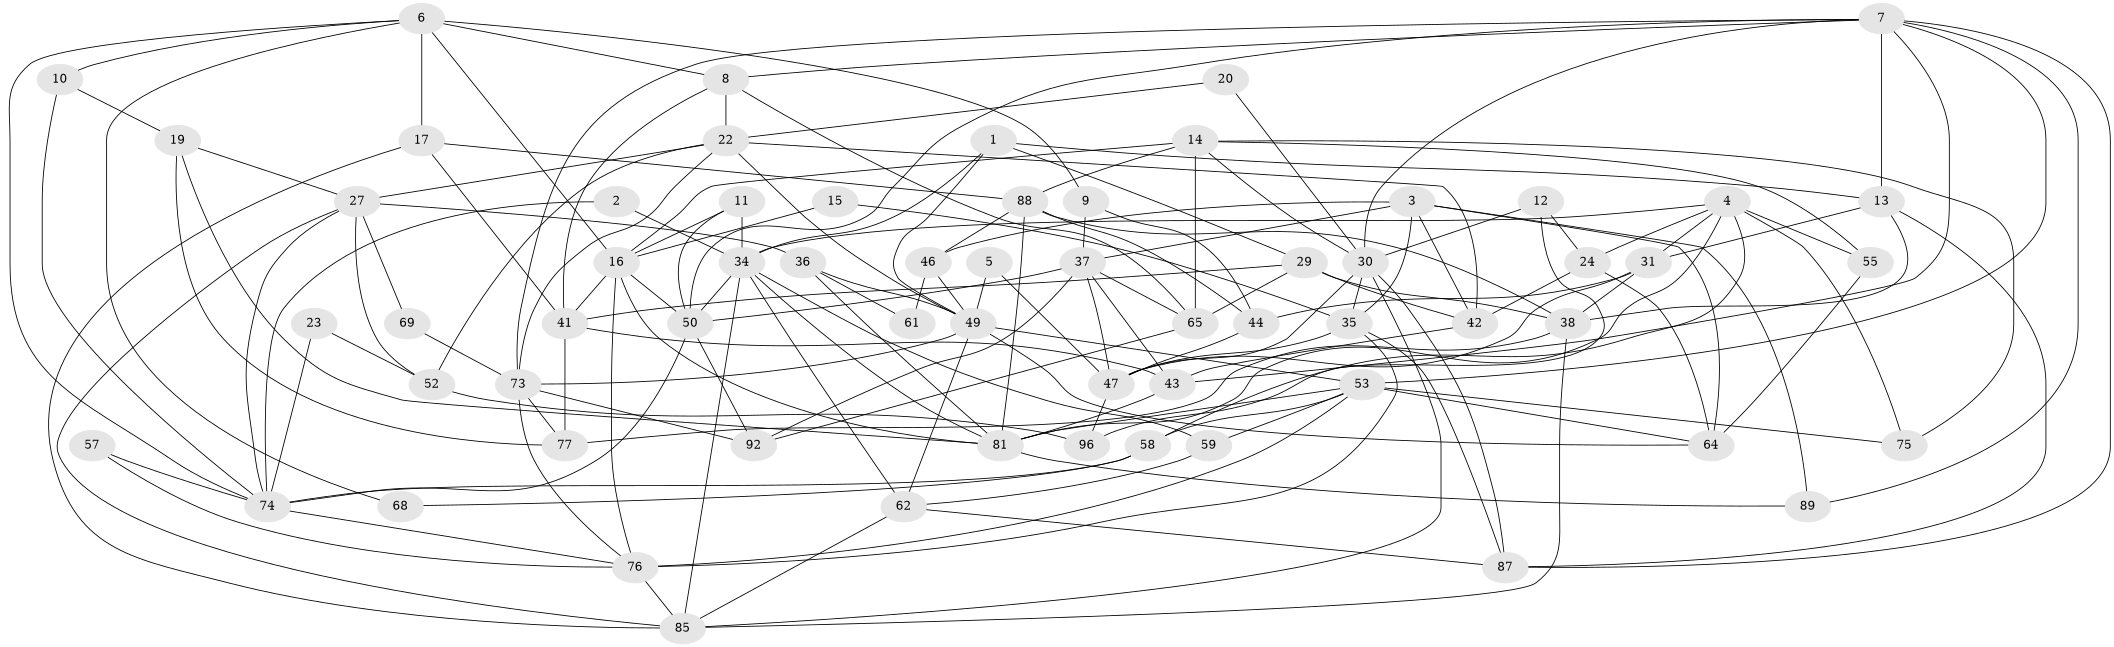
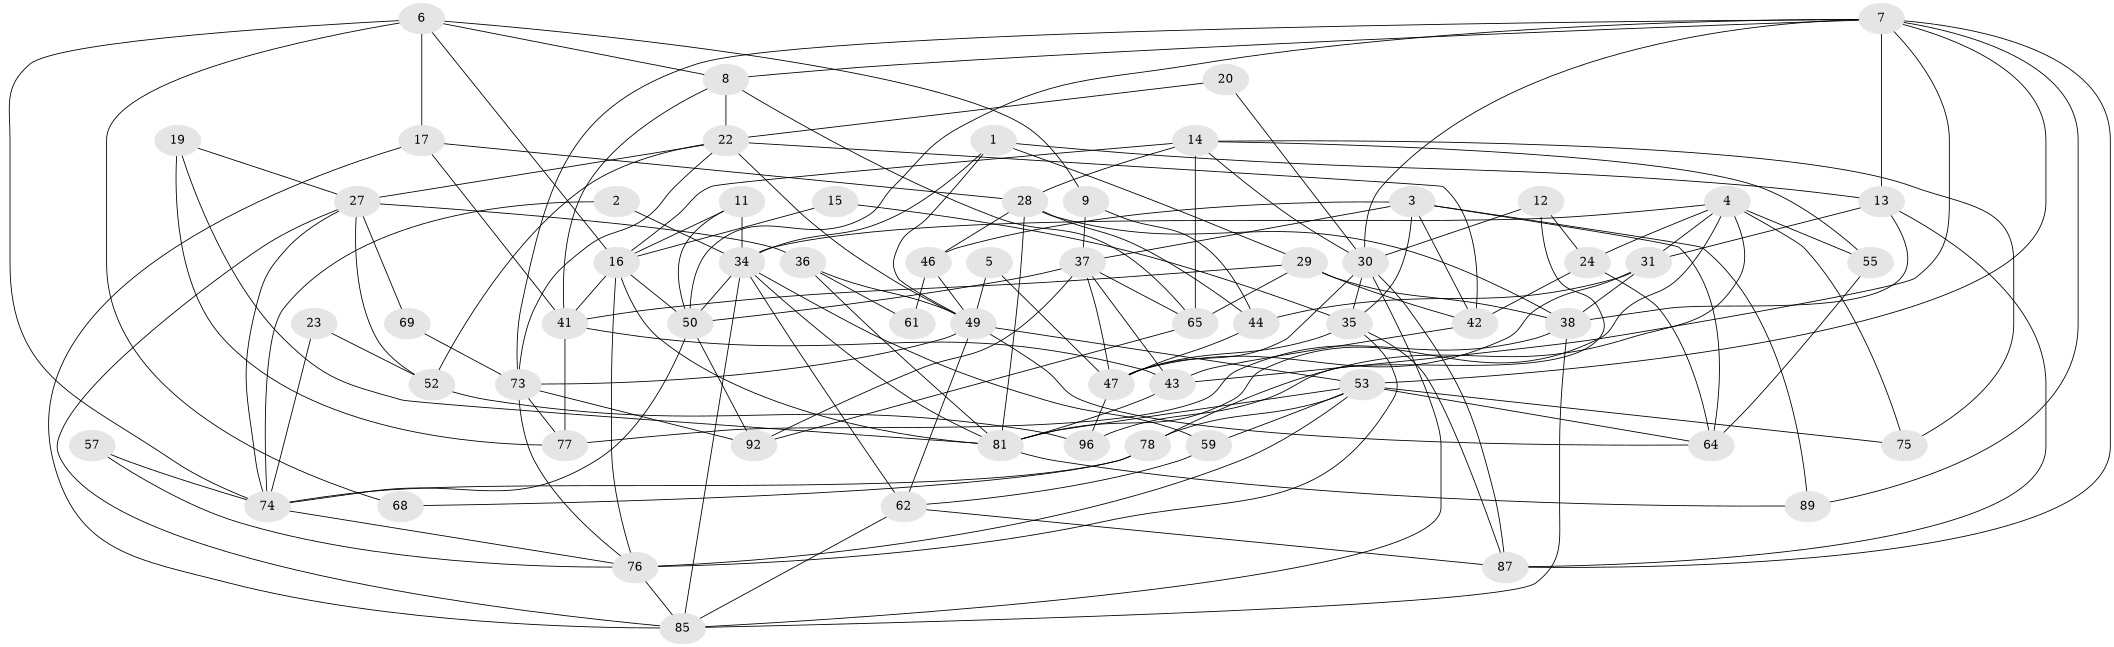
(60, 80) -> none
(1025, 202) -> (1025, 202)
(1148, 446) -> (1148, 446)
